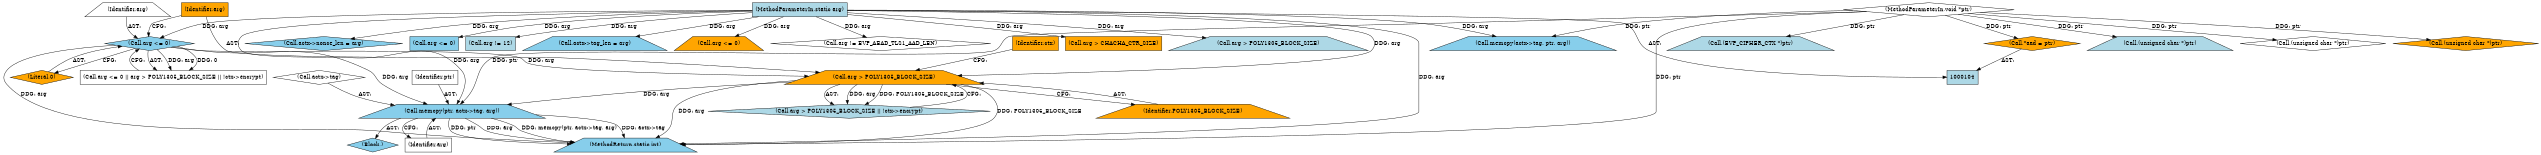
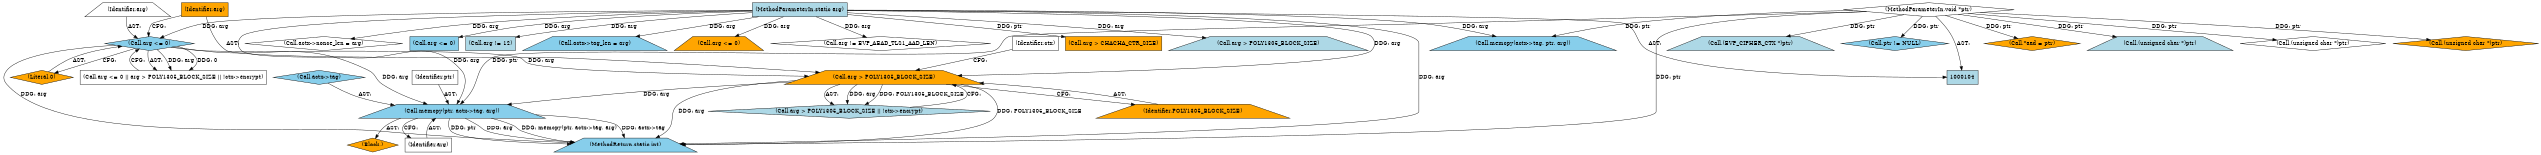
(1010, 27) -> (1010, 27)
(324, 44) -> (324, 44)
(1035, 44) -> (1035, 44)
none -> (1895, 44)
(2001, 59) -> (1953, 39)
(319, 77) -> (319, 77)
(373, 145) -> (373, 145)
